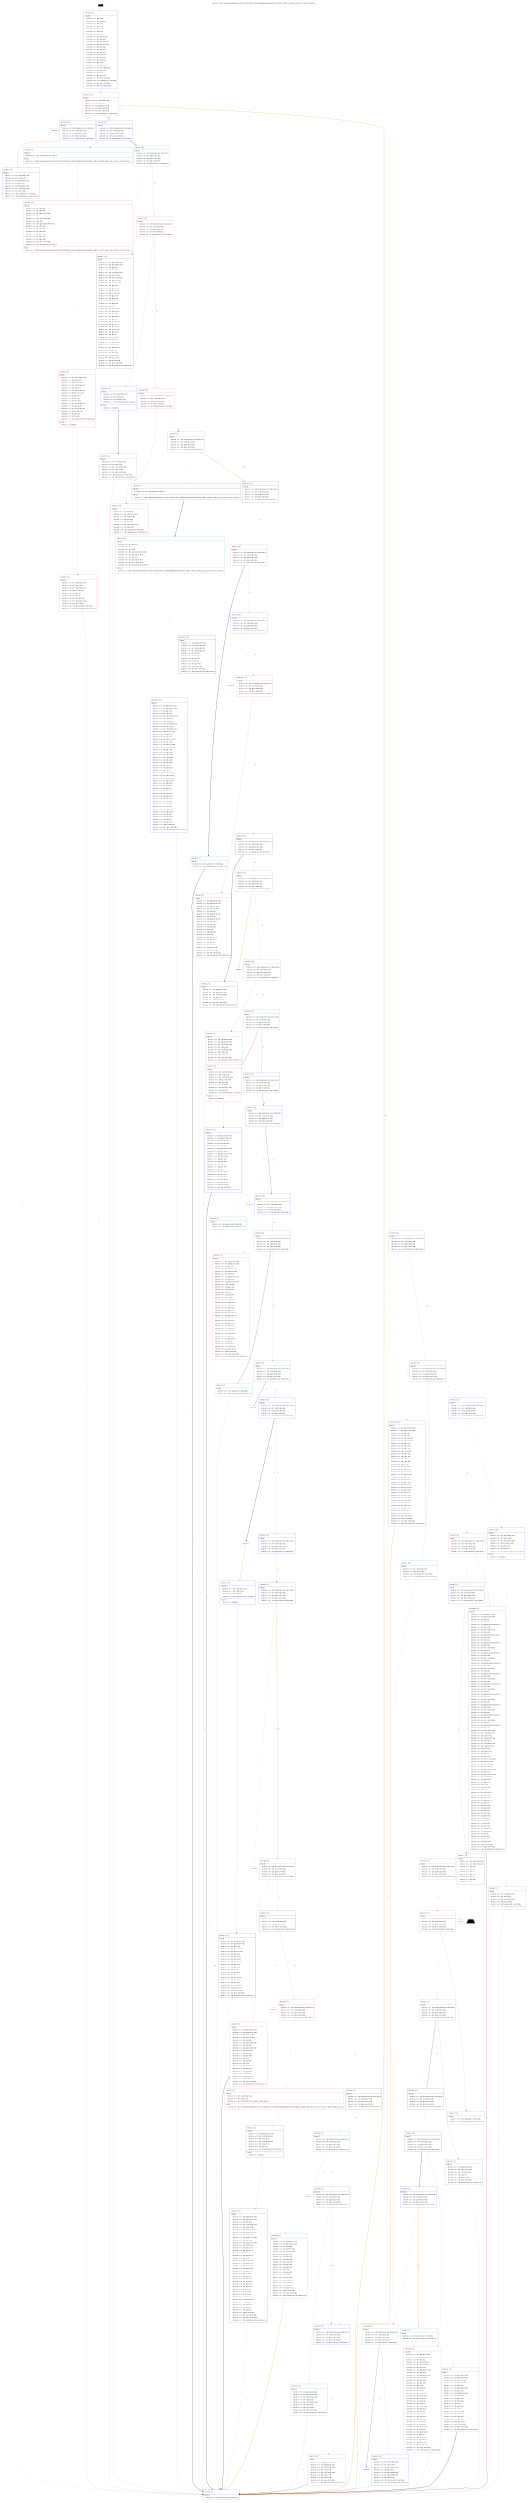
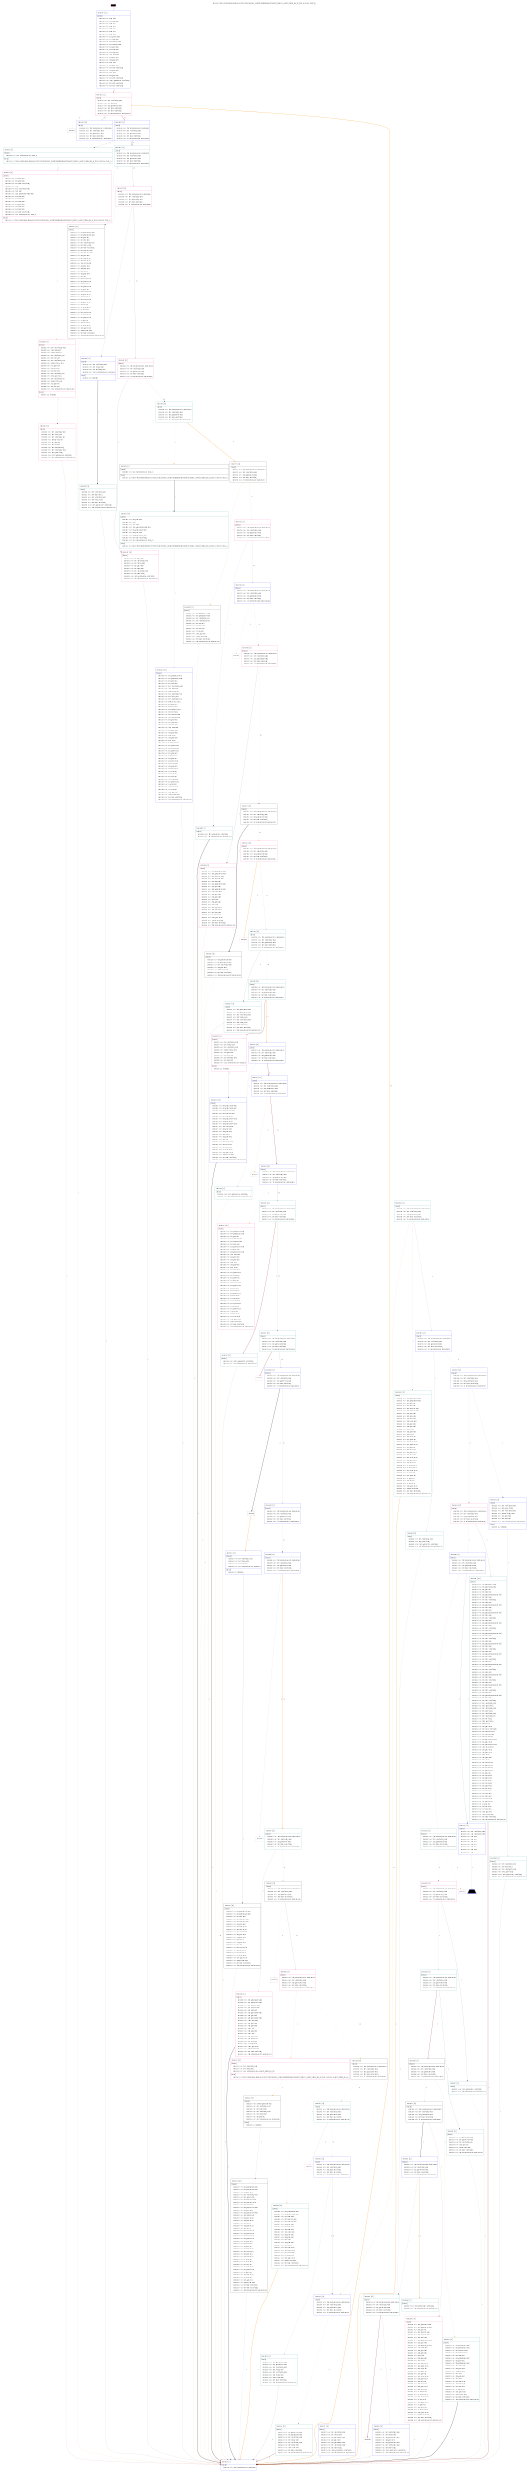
(29, 142) -> none
(216, 709) -> (219, 681)
